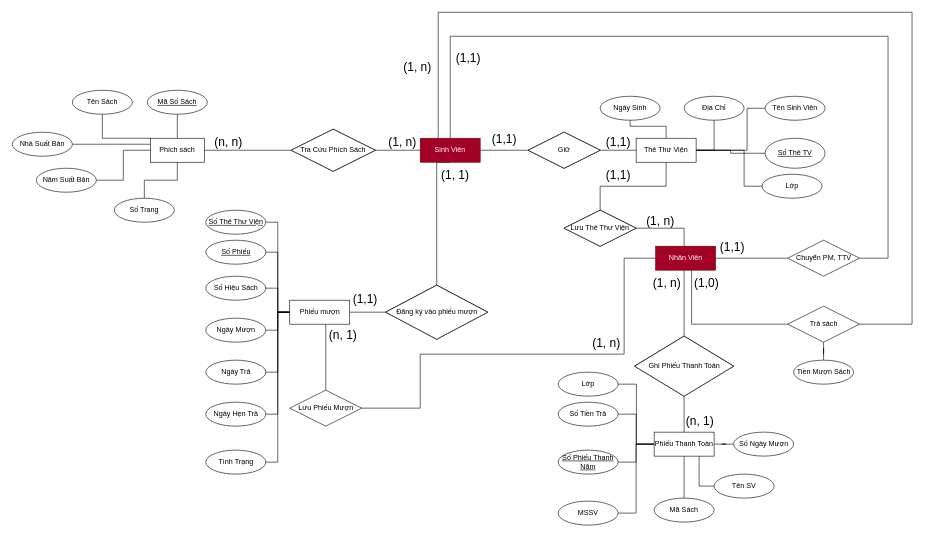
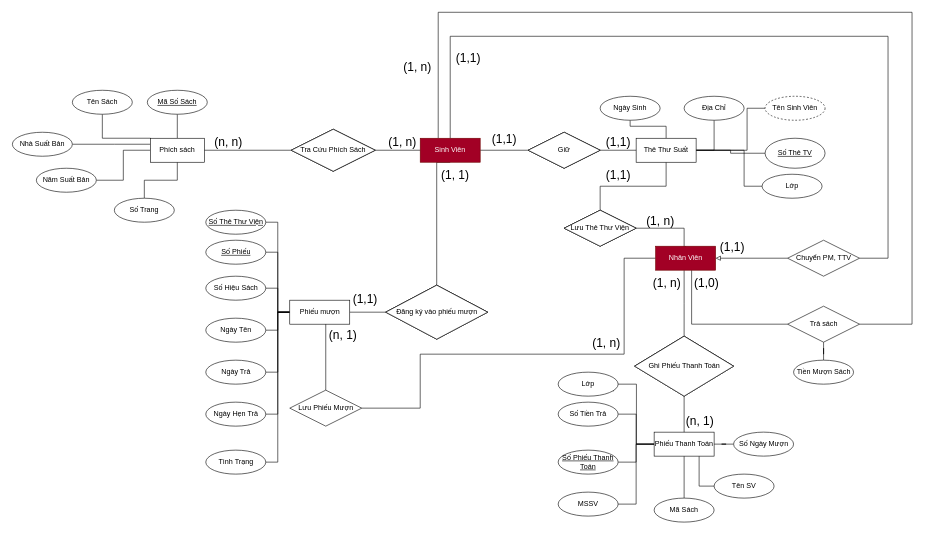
(795, 108) -> (795, 108)
(666, 150) -> (666, 150)
(719, 258) -> (722, 258)
(236, 330) -> (236, 330)
(588, 462) -> (588, 462)
(588, 513) -> (588, 504)
